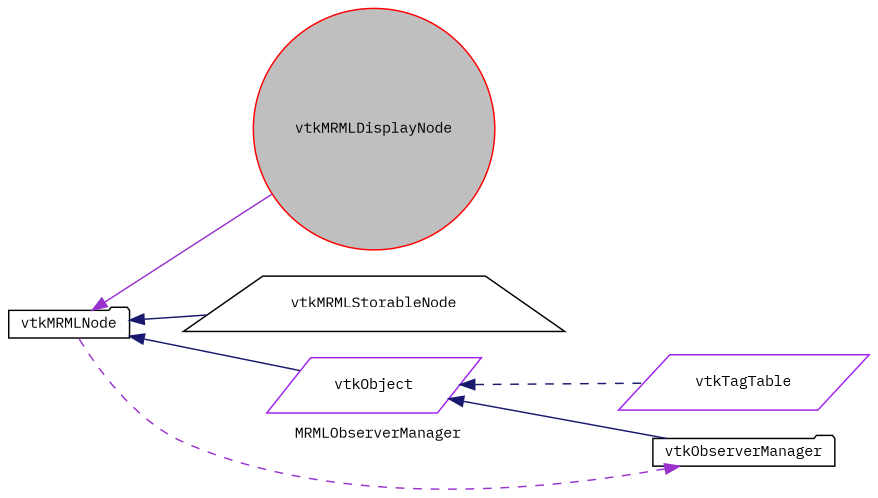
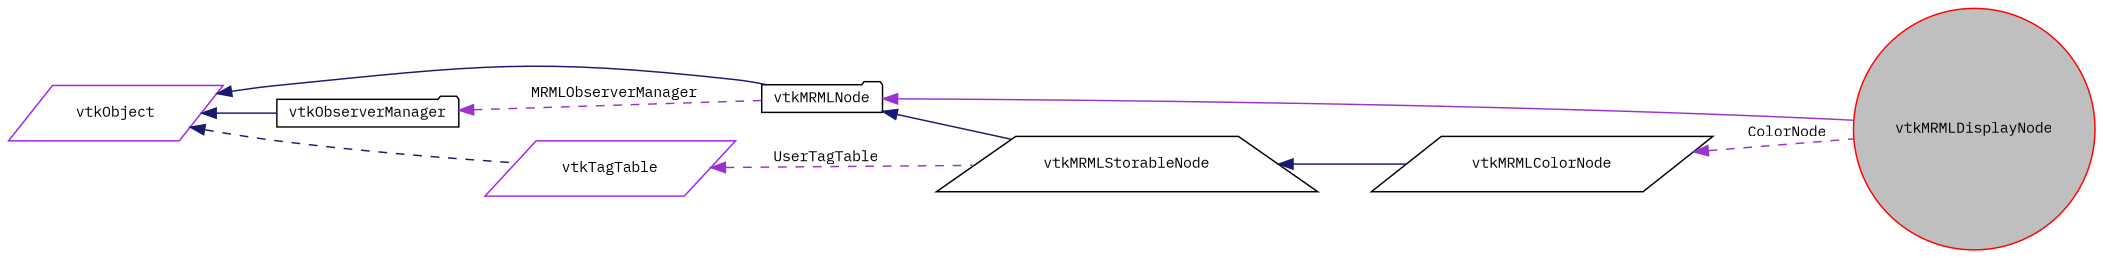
none -> (1542, 164)
none -> (850, 166)
(222, 355) -> (499, 67)
